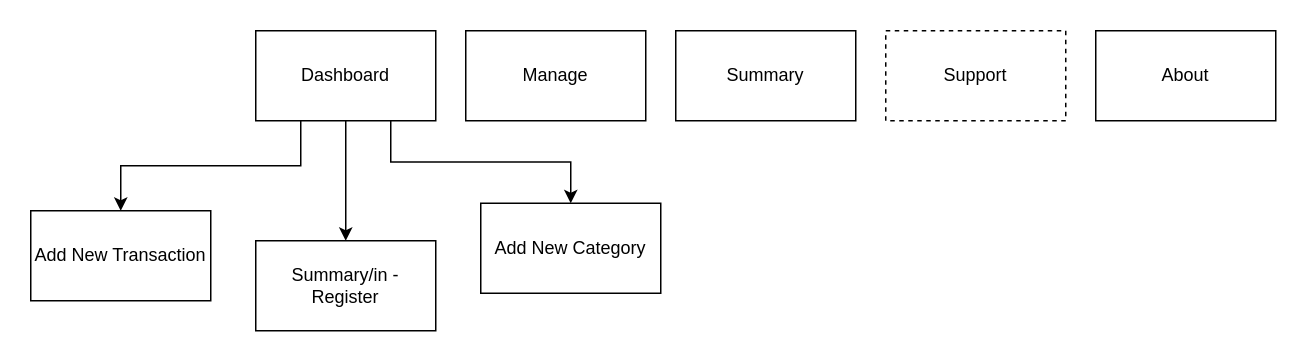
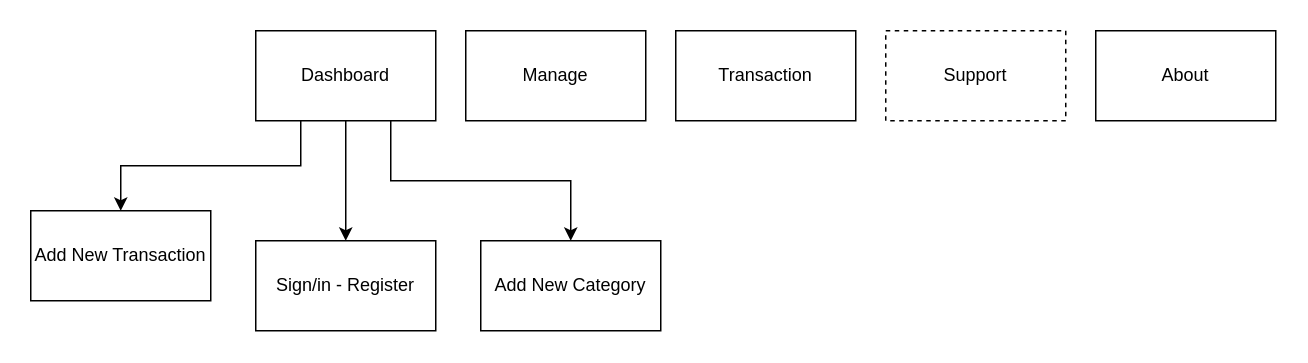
(766, 76) -> (766, 76)
(571, 248) -> (571, 286)
(346, 286) -> (346, 286)
